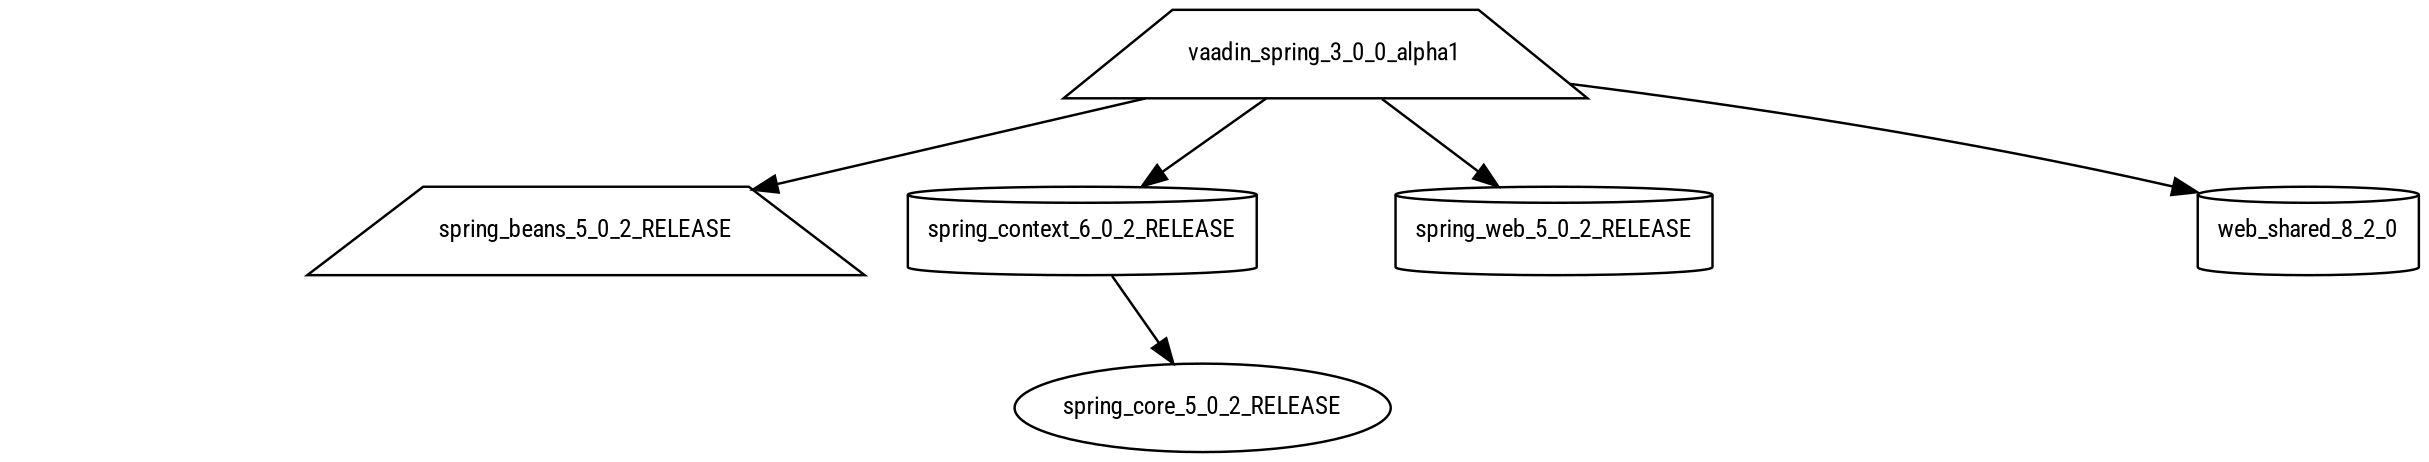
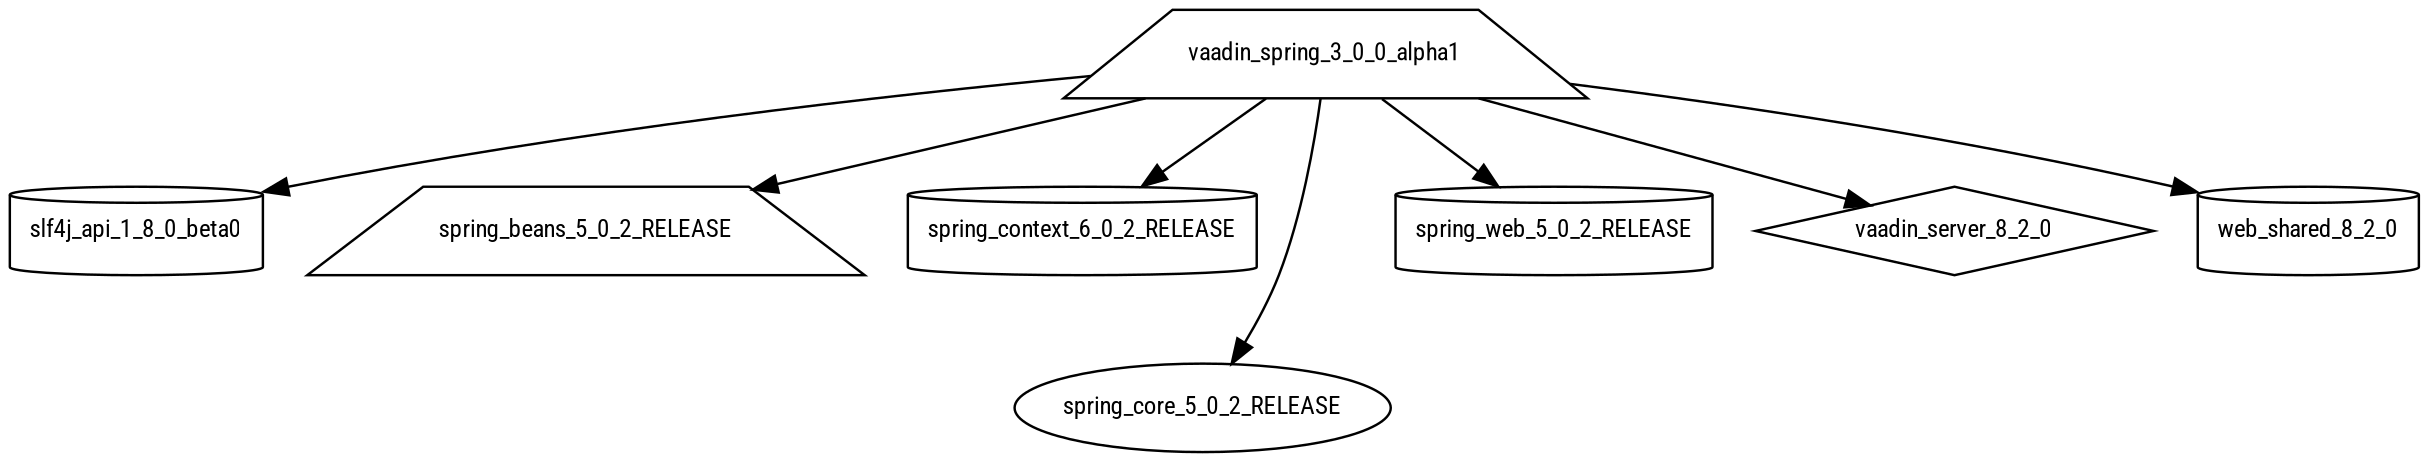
none -> (136, 231)
none -> (1954, 231)
(1135, 309) -> (1295, 225)
